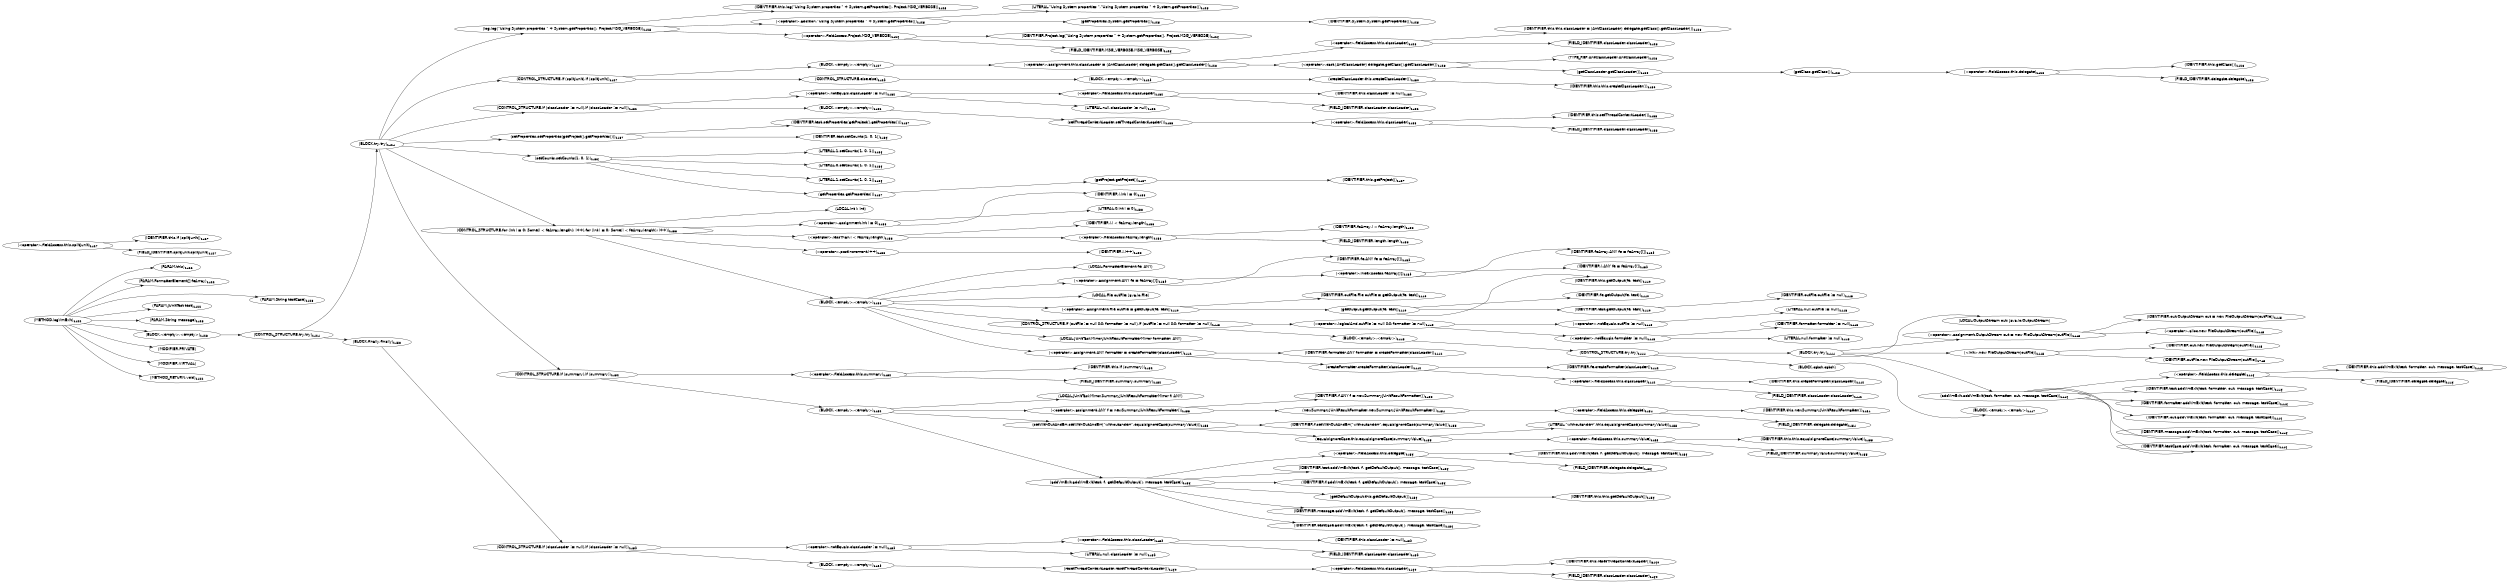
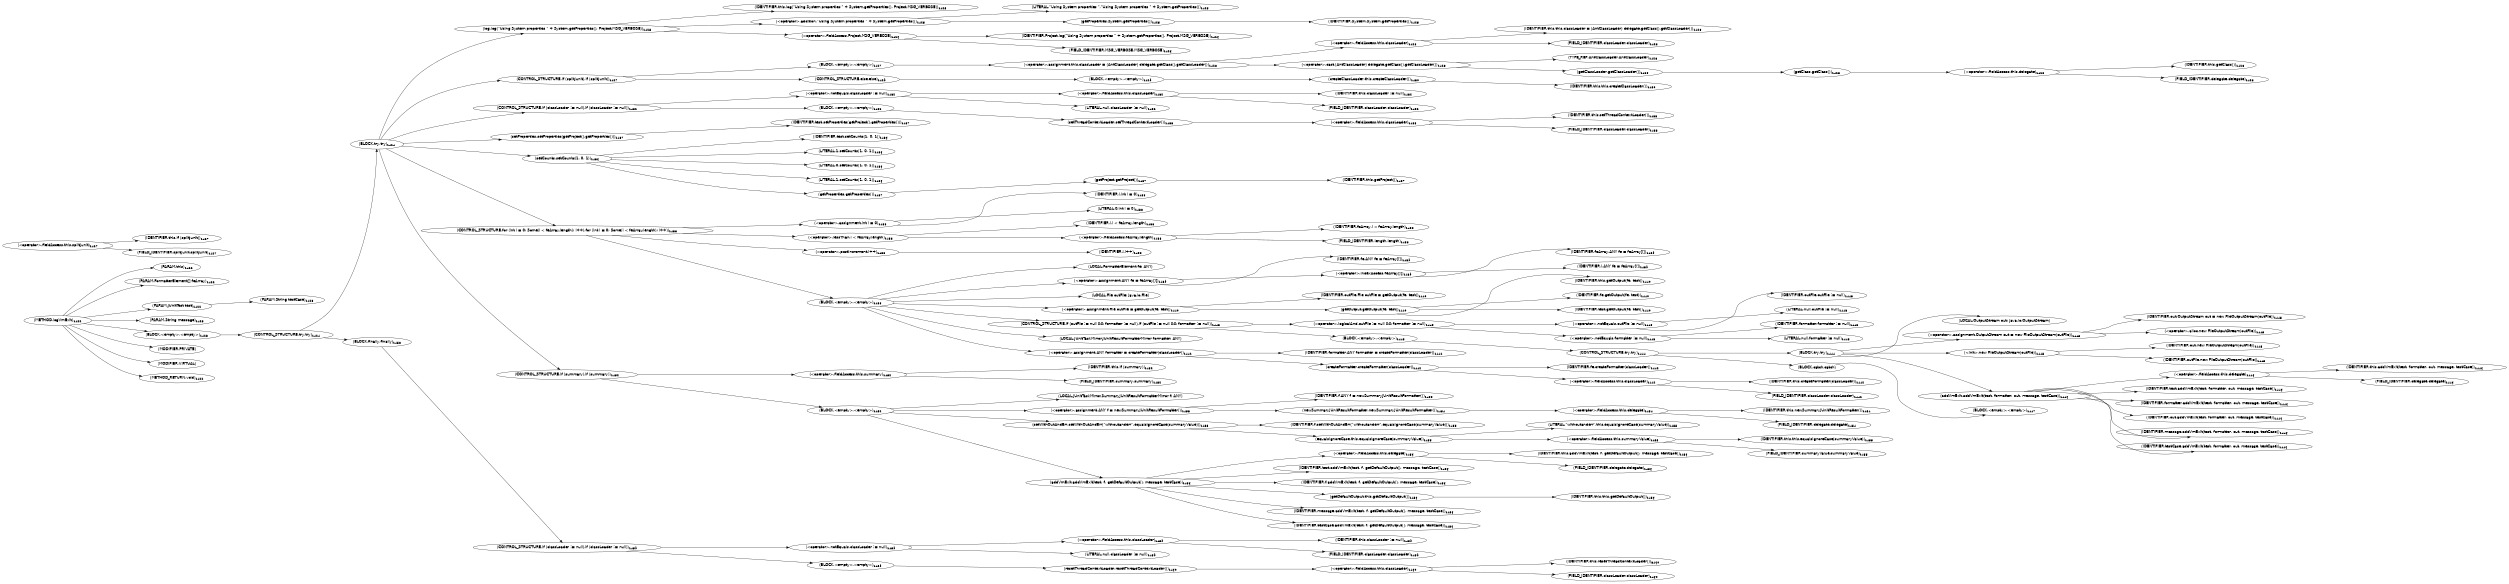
(720, 137) -> (701, 146)
(851, 209) -> none
(160, 295) -> (230, 303)
(1718, 304) -> (1709, 326)
(2261, 360) -> (2261, 360)
